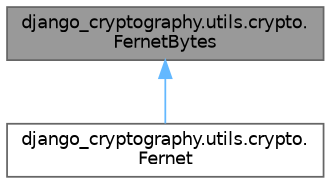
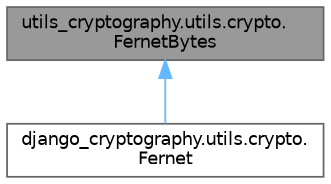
(165, 34) -> (165, 34)
